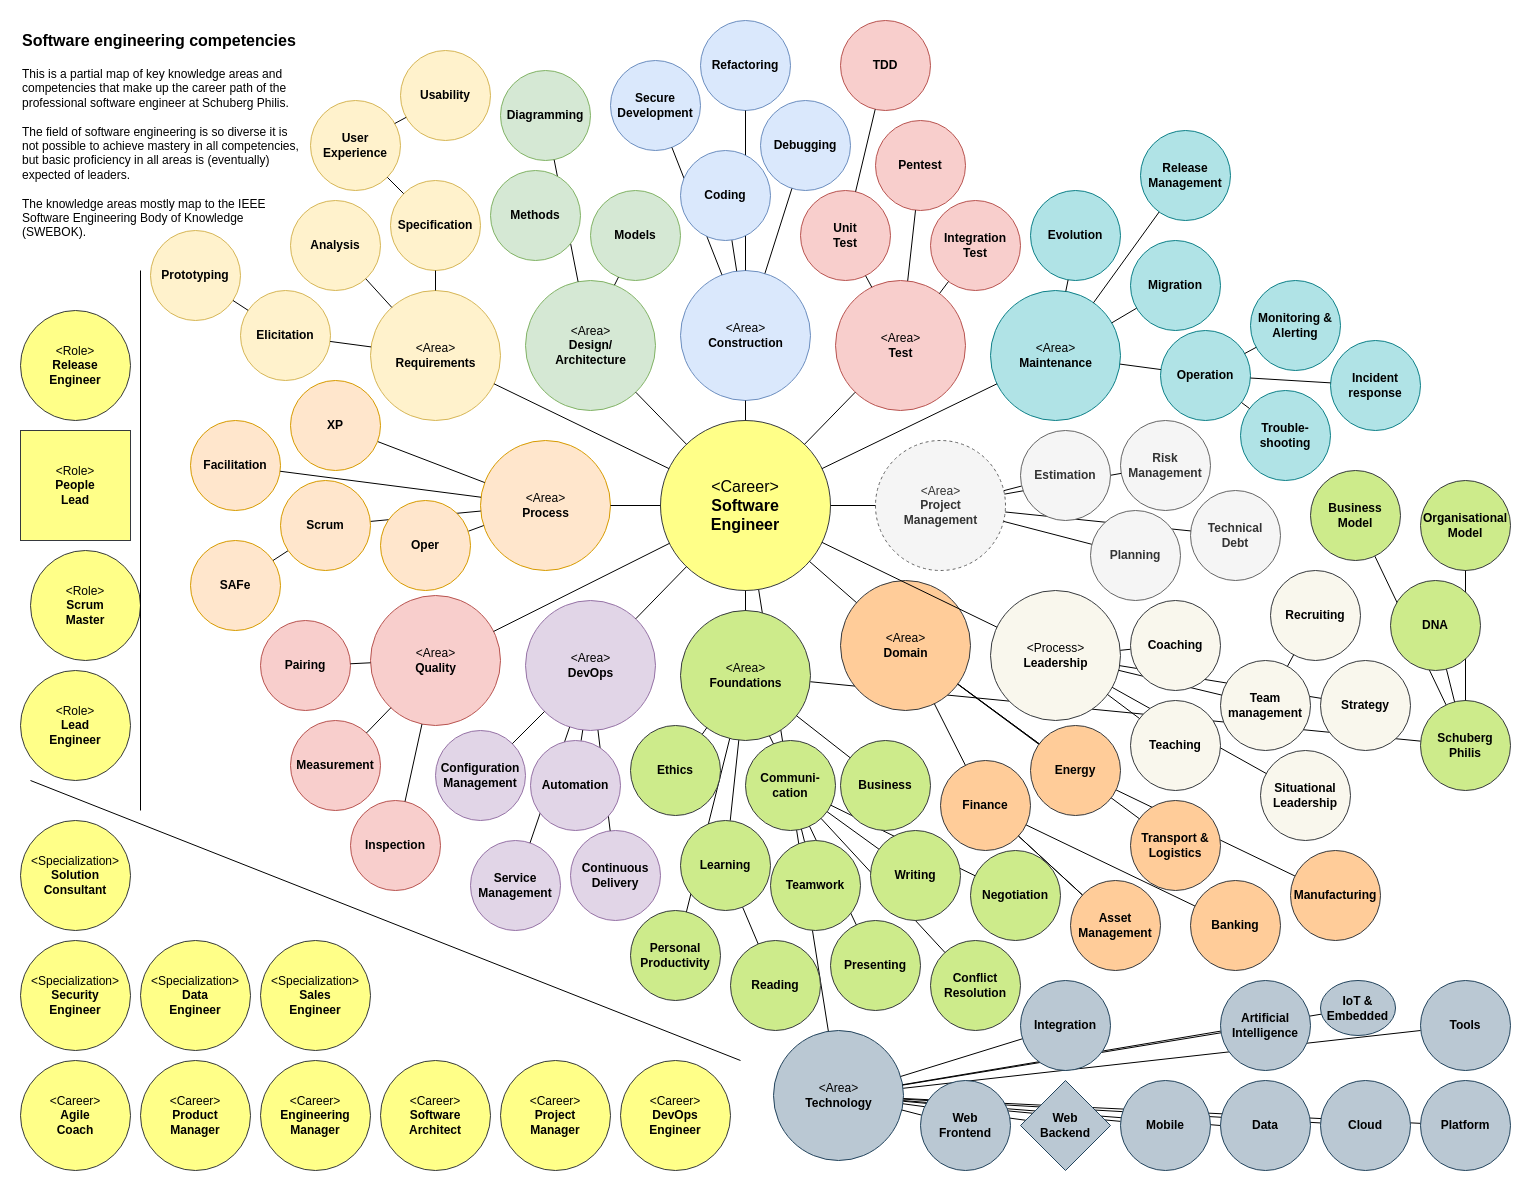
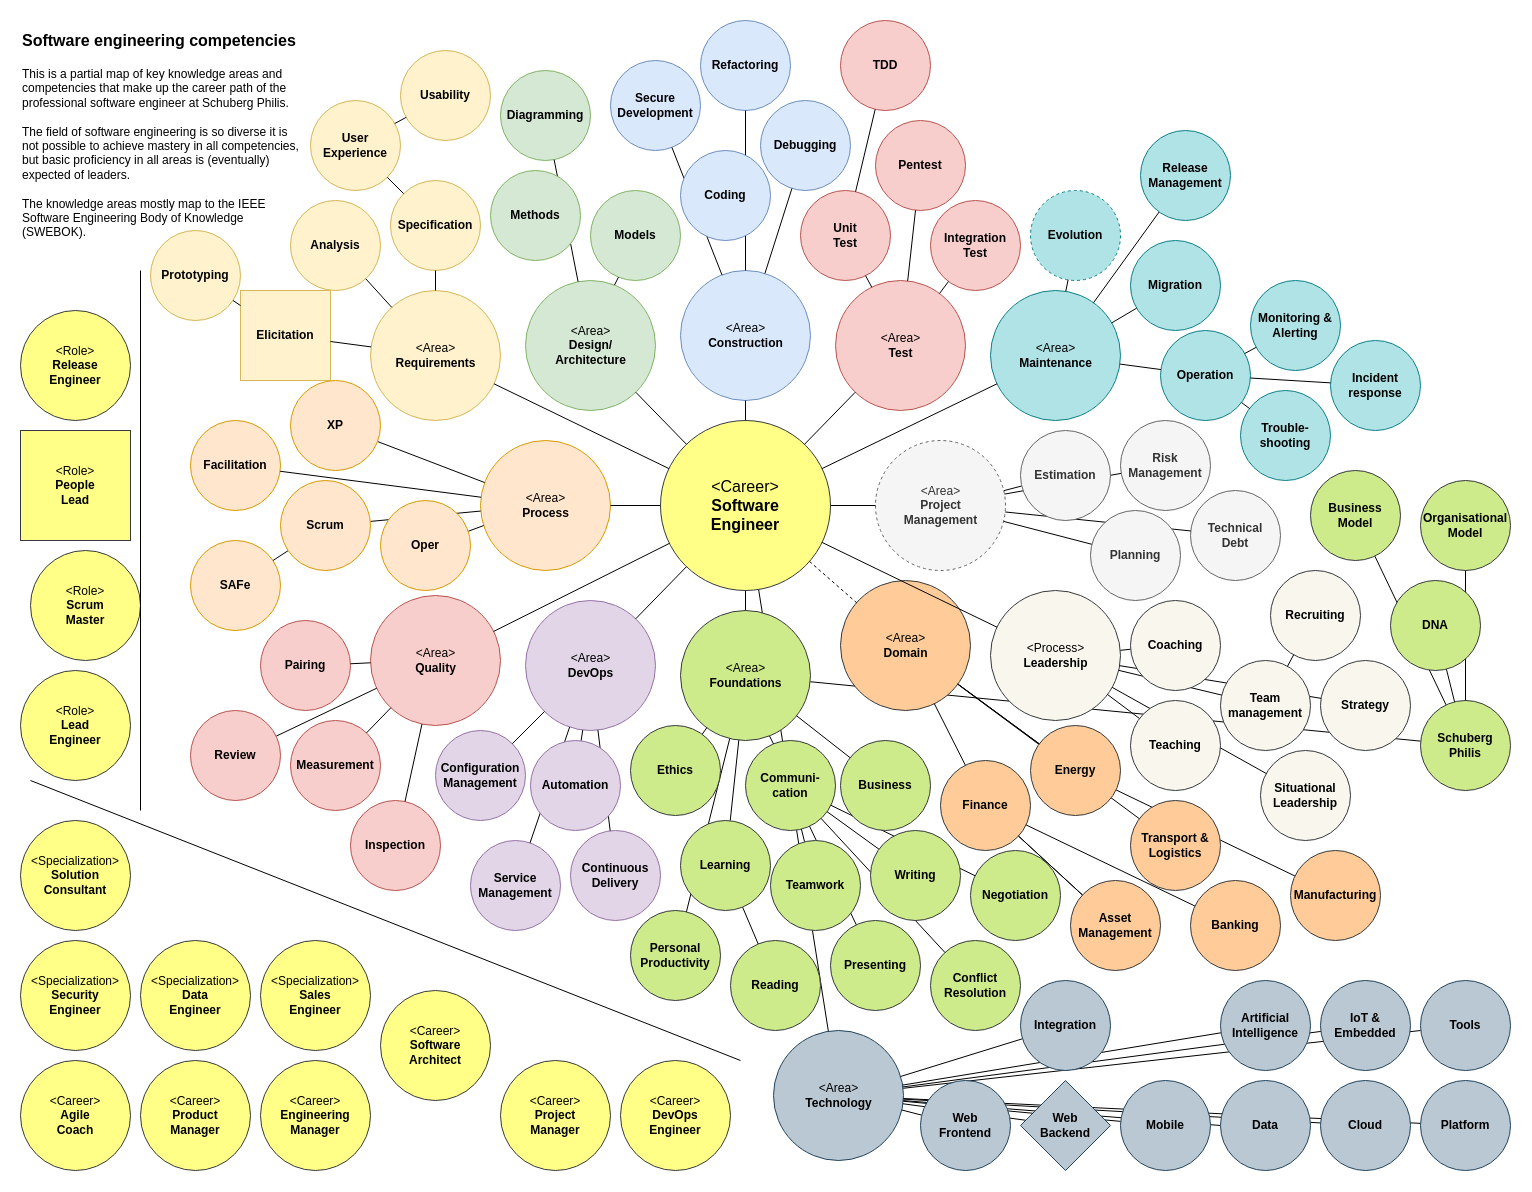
(1076, 236) -> (1076, 236)
(734, 256) -> none
(286, 336) -> (286, 336)
(832, 581) -> (832, 581)
none -> (327, 712)
none -> (236, 756)
(1358, 1008) -> (1366, 1026)
(436, 1116) -> (436, 1046)
